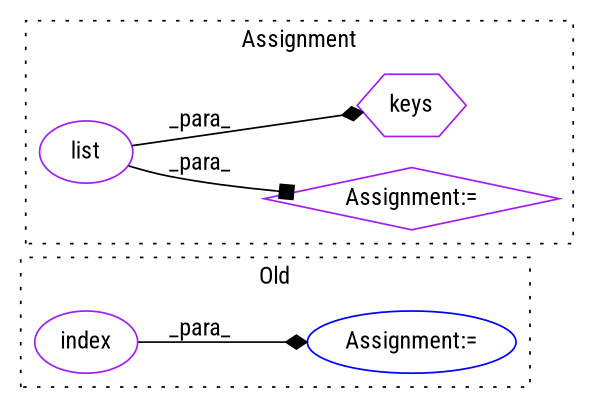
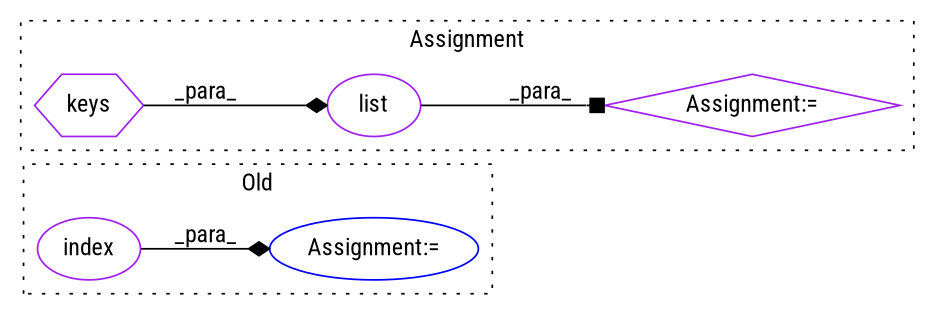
(237, 130) -> (225, 105)
